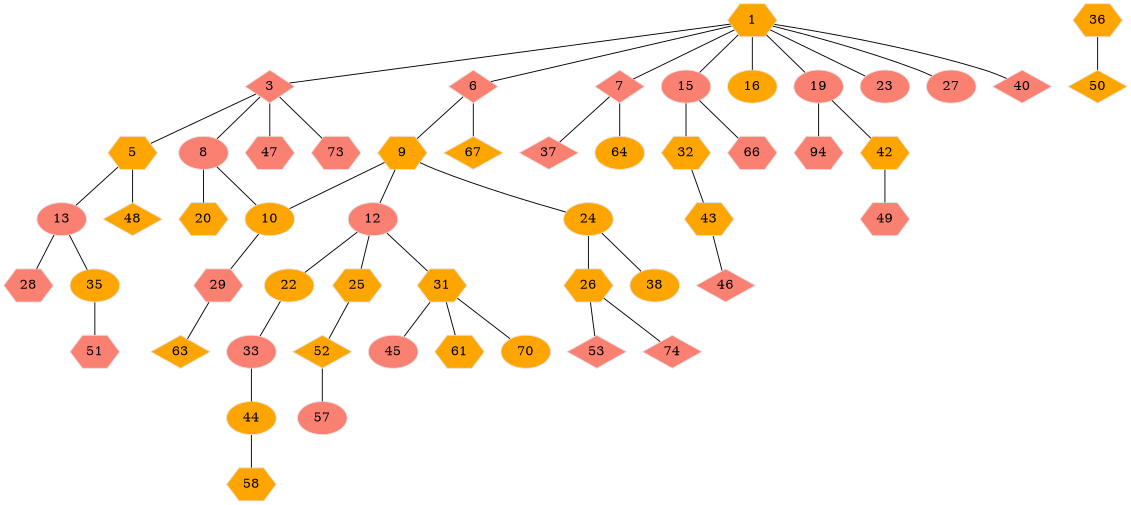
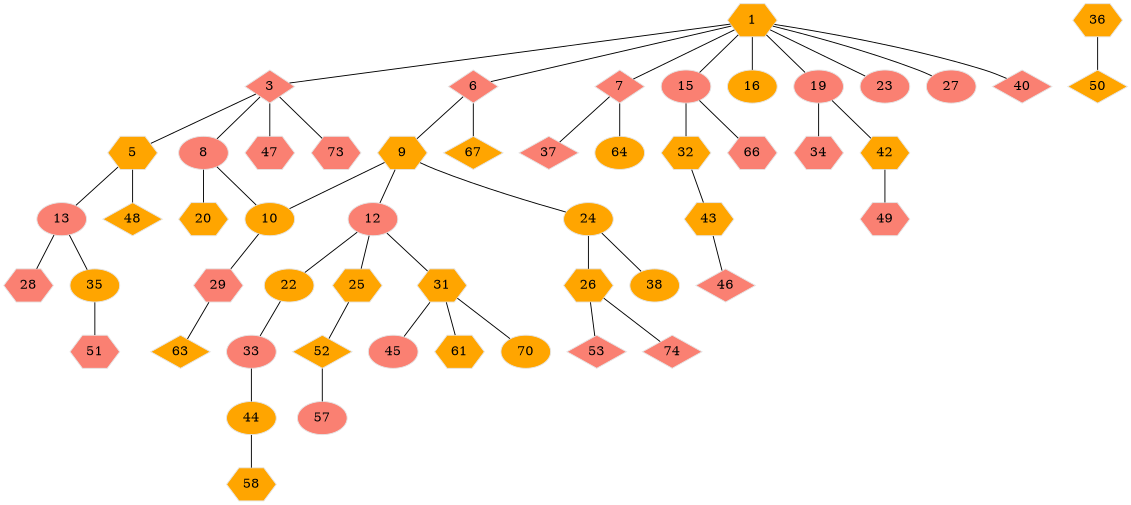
(819, 153) -> (819, 153)
